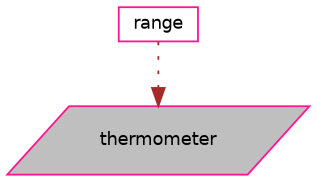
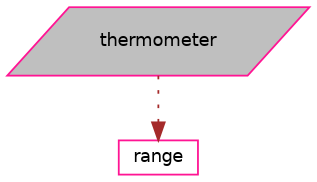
(158, 65) -> (158, 99)
